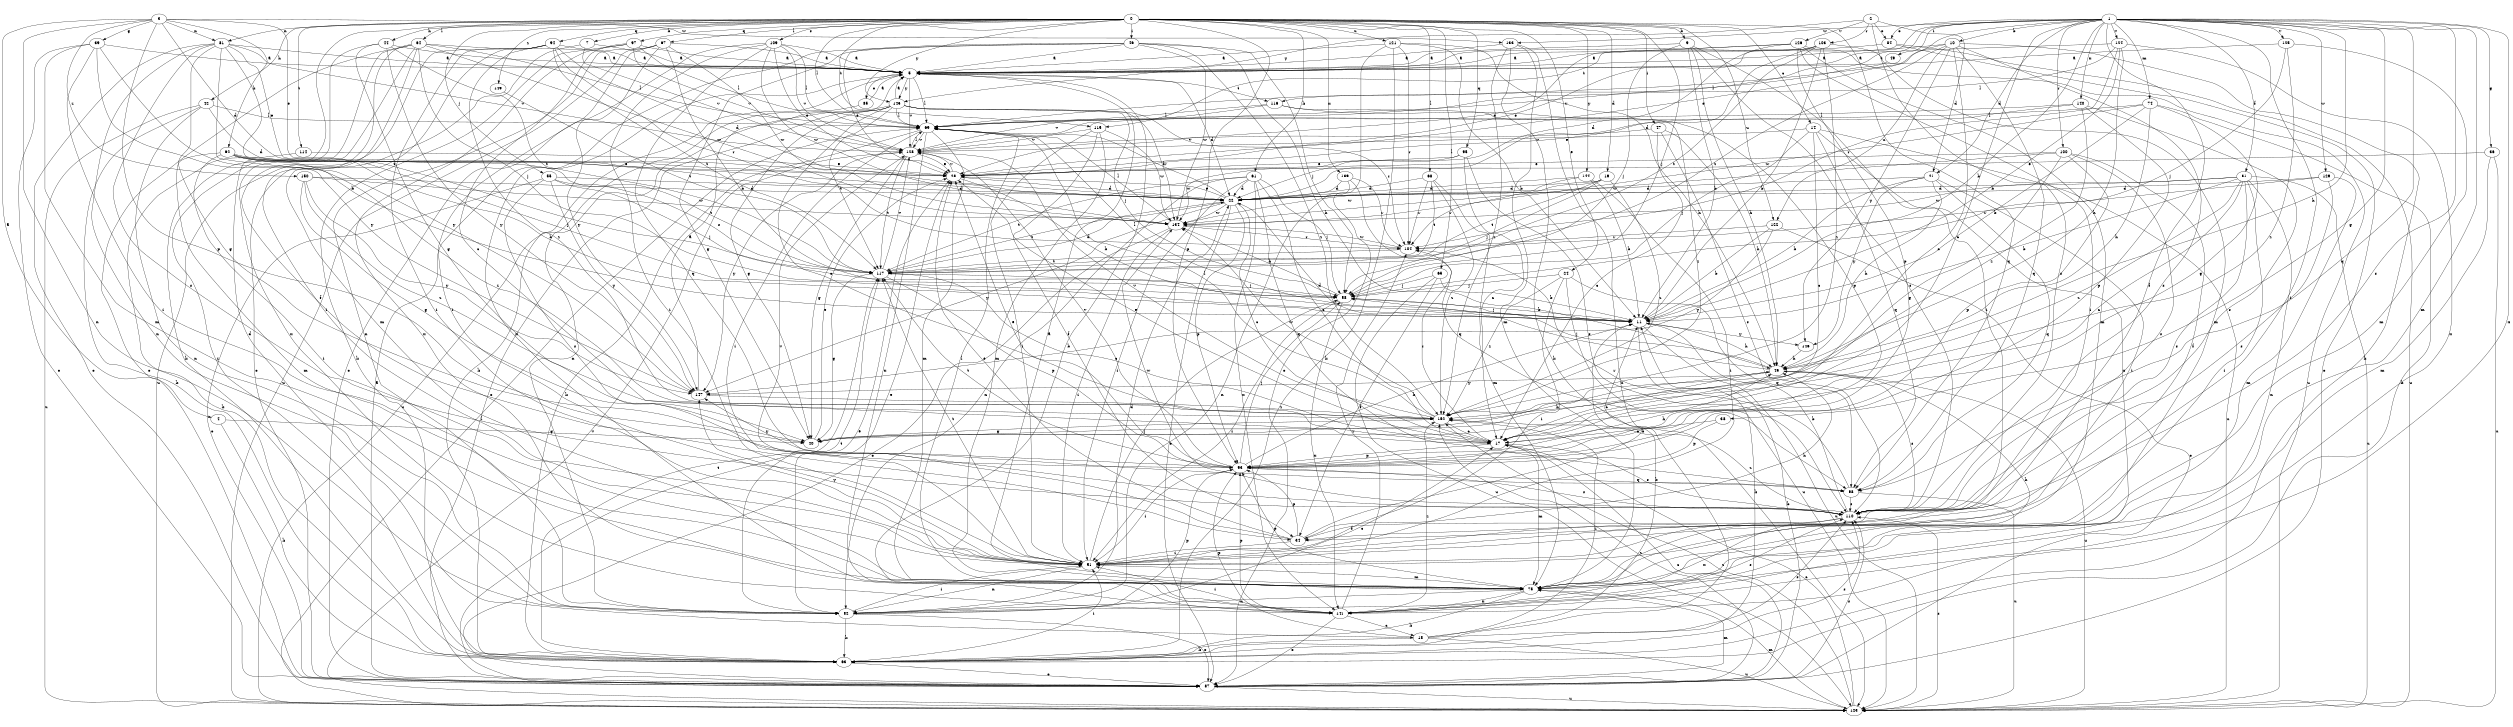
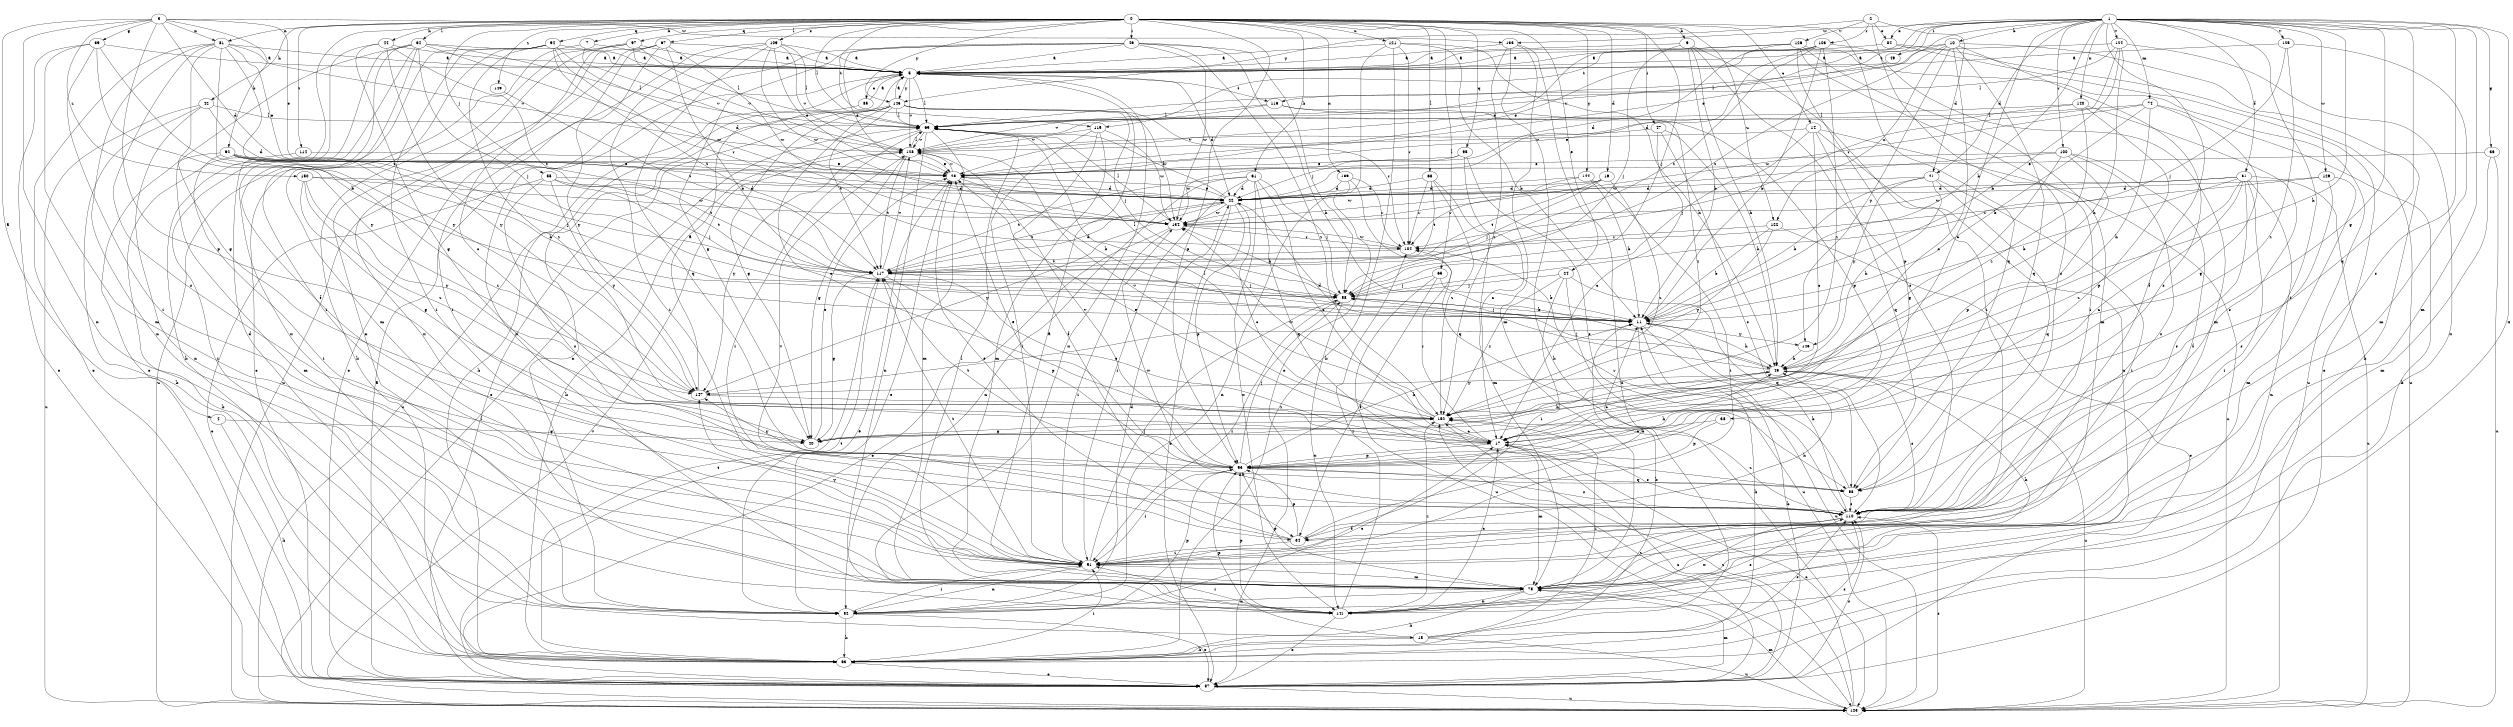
(719, 225) -> (719, 225)
(1069, 346) -> (1069, 346)
(2014, 598) -> none
(1379, 625) -> (1461, 572)
